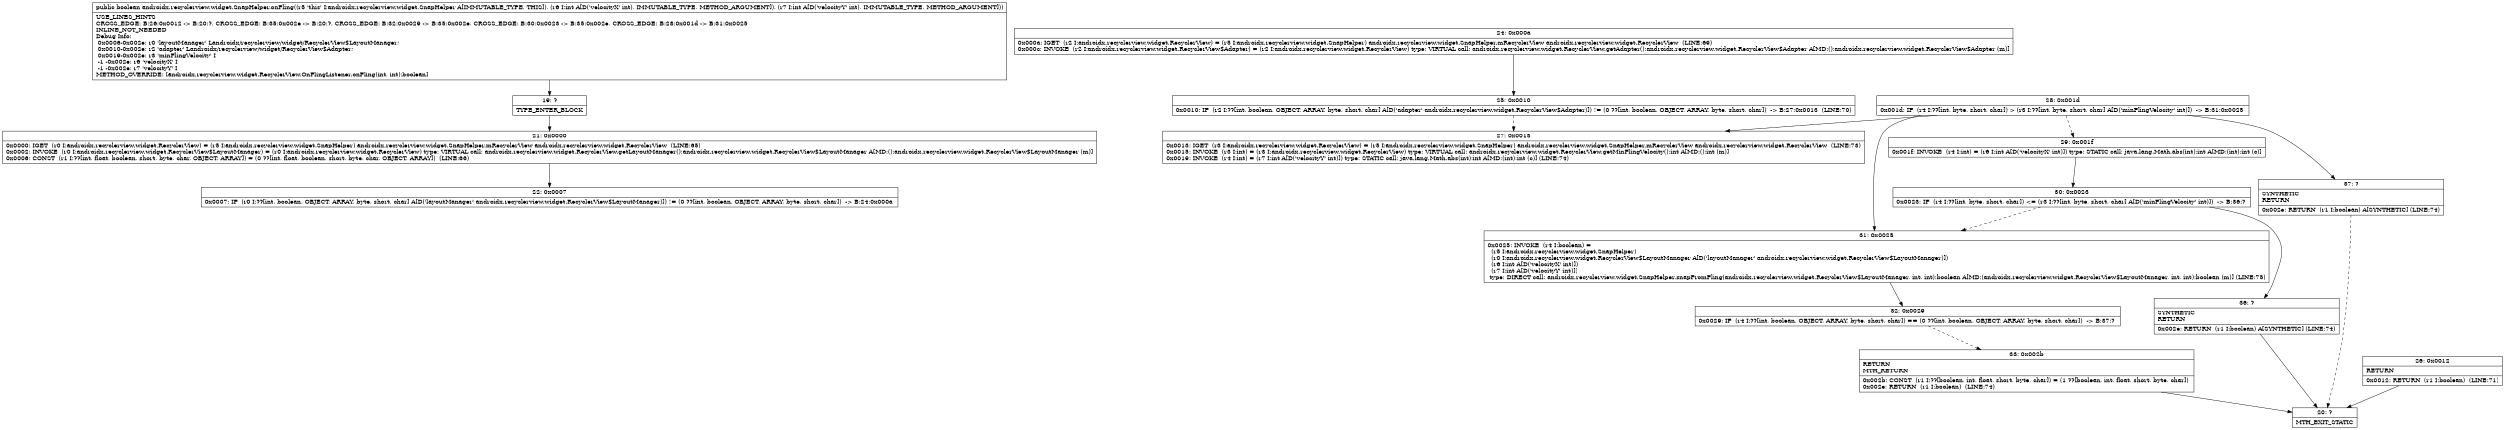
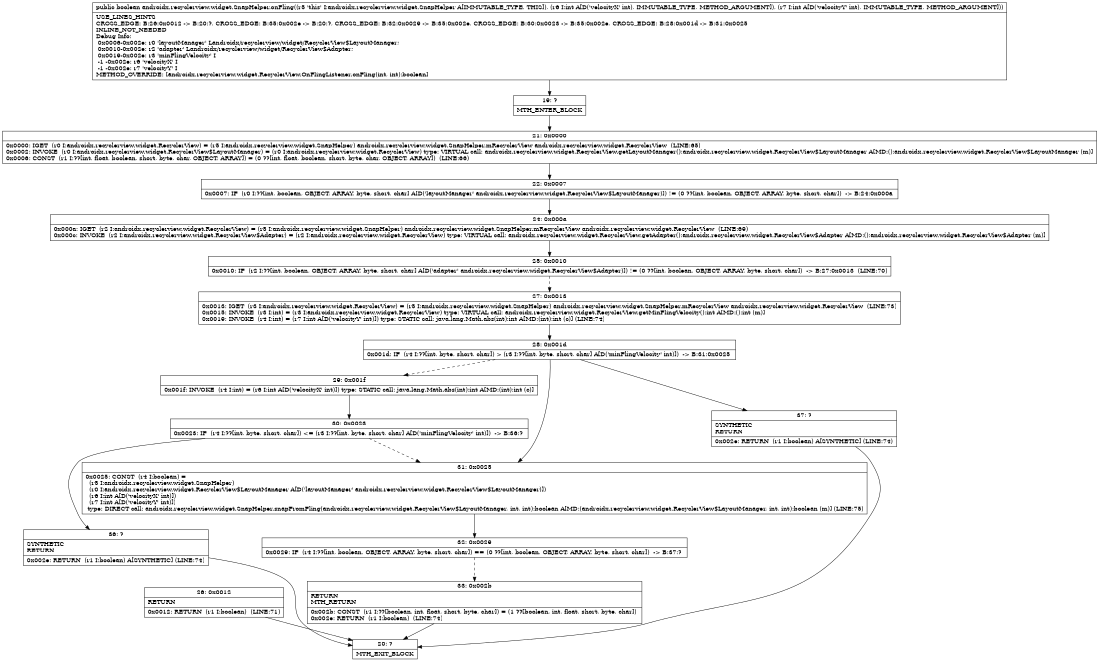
(550, 110) -> (550, 110)
(1833, 123) -> (550, 330)
none -> (550, 205)
(1540, 245) -> (137, 477)
(2346, 310) -> (701, 611)
(2325, 422) -> (385, 654)
